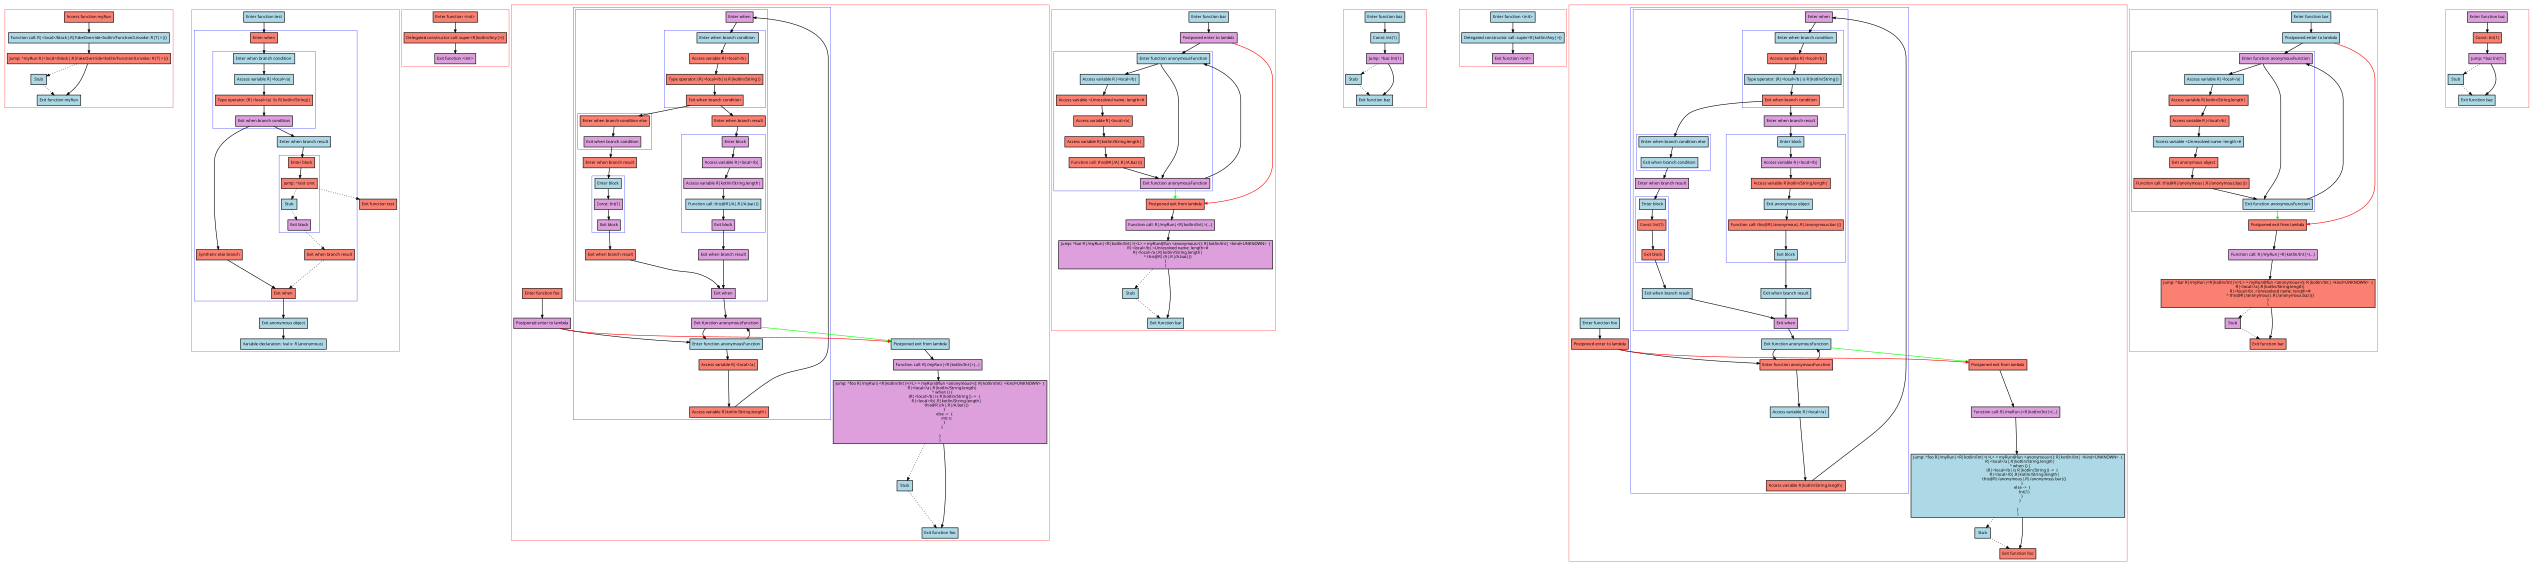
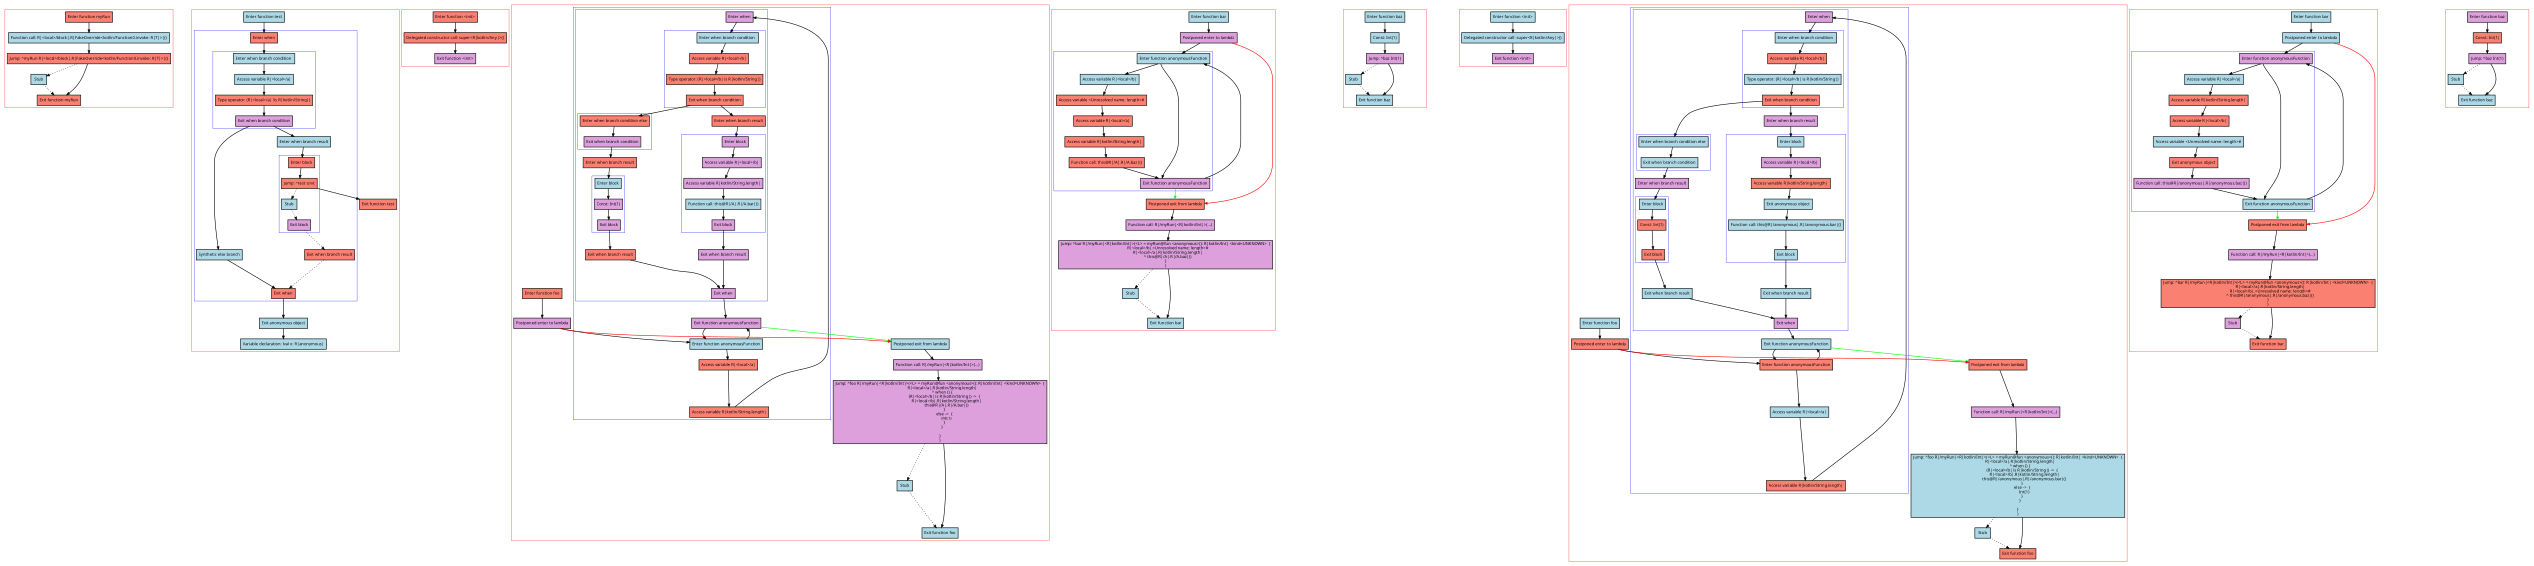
(89, 17) -> (89, 17)
(59, 100) -> (59, 100)
(2192, 183) -> (2192, 183)
(337, 193) -> (337, 193)
(1786, 225) -> (1786, 225)
(219, 255) -> (219, 255)
